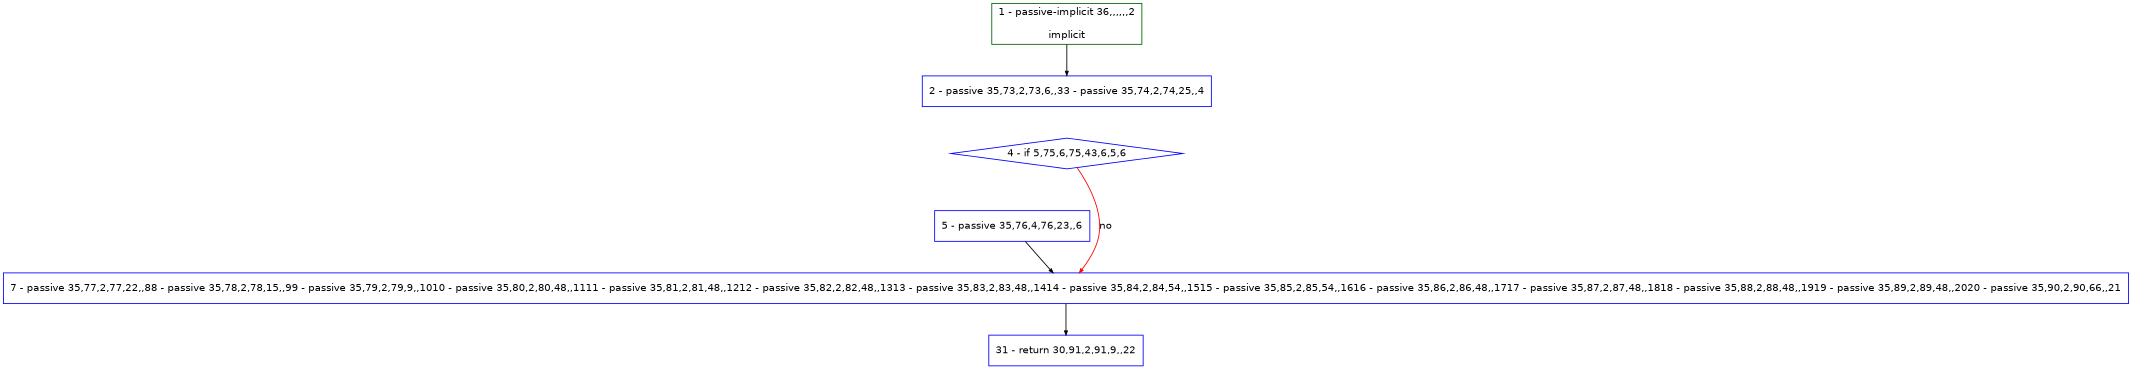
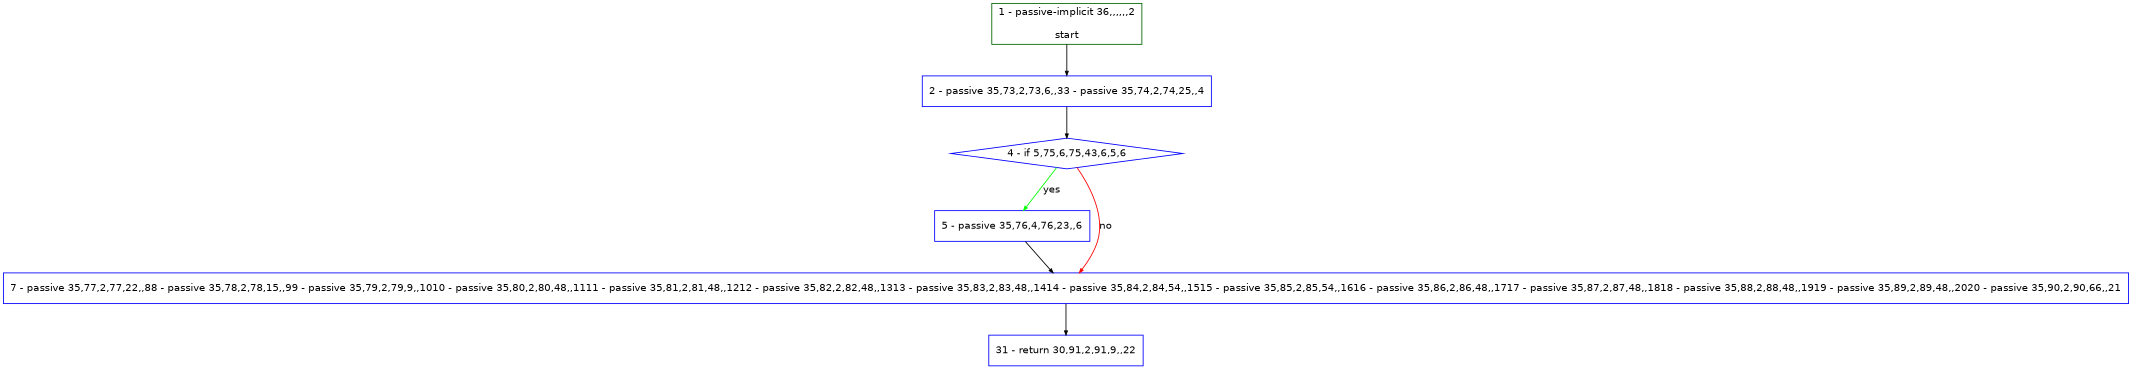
(1067, 24) -> (1067, 24)
none -> (1067, 120)
none -> (1041, 187)
